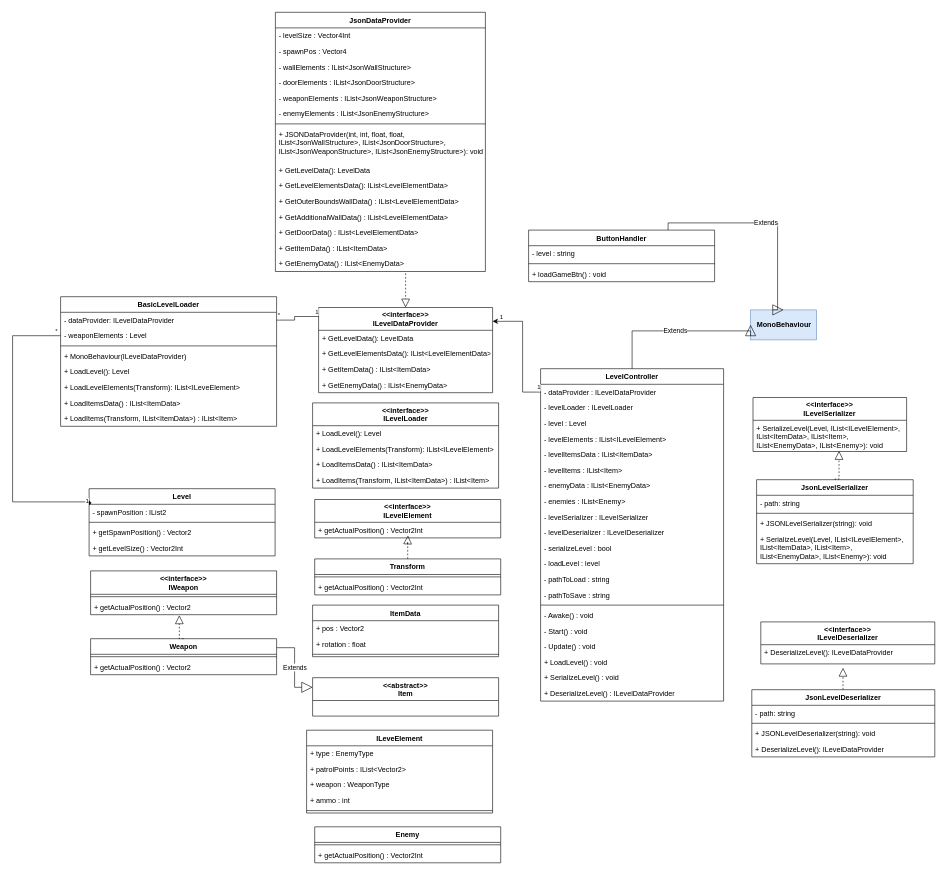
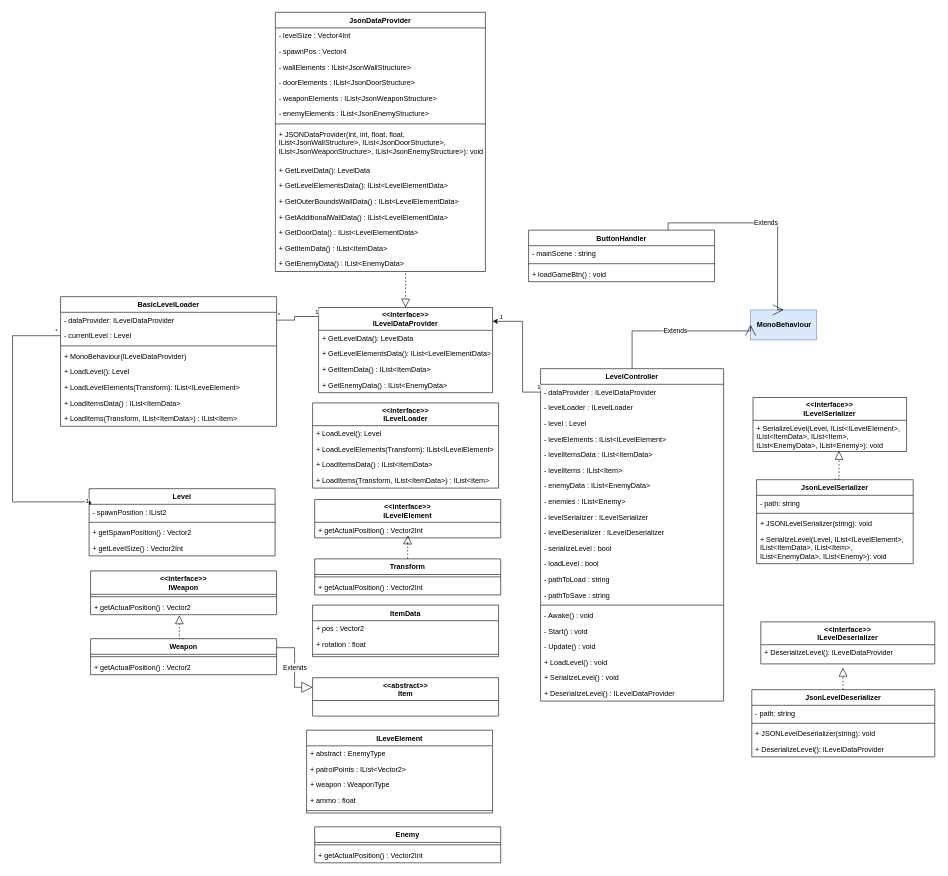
(558, 254) -> (567, 254)
(778, 310) -> (778, 310)
(751, 331) -> (751, 331)
(107, 336) -> (103, 336)
(575, 564) -> (574, 564)
(342, 754) -> (351, 754)
(329, 801) -> (333, 801)
